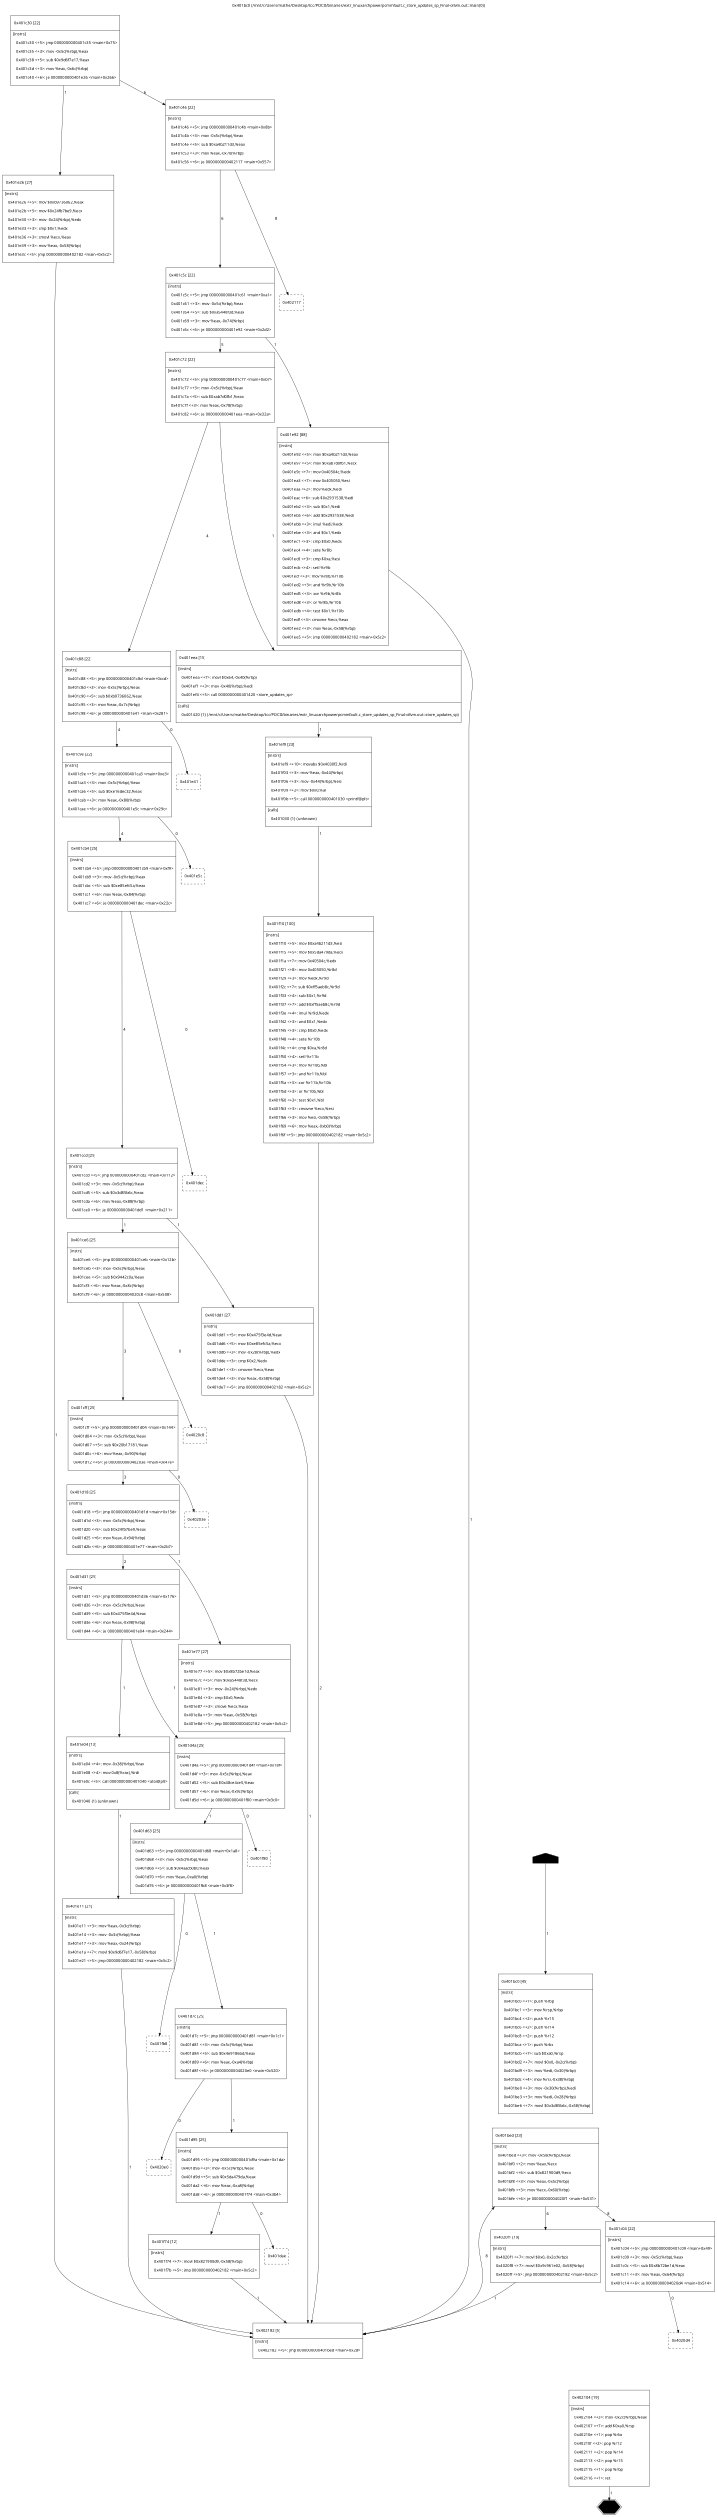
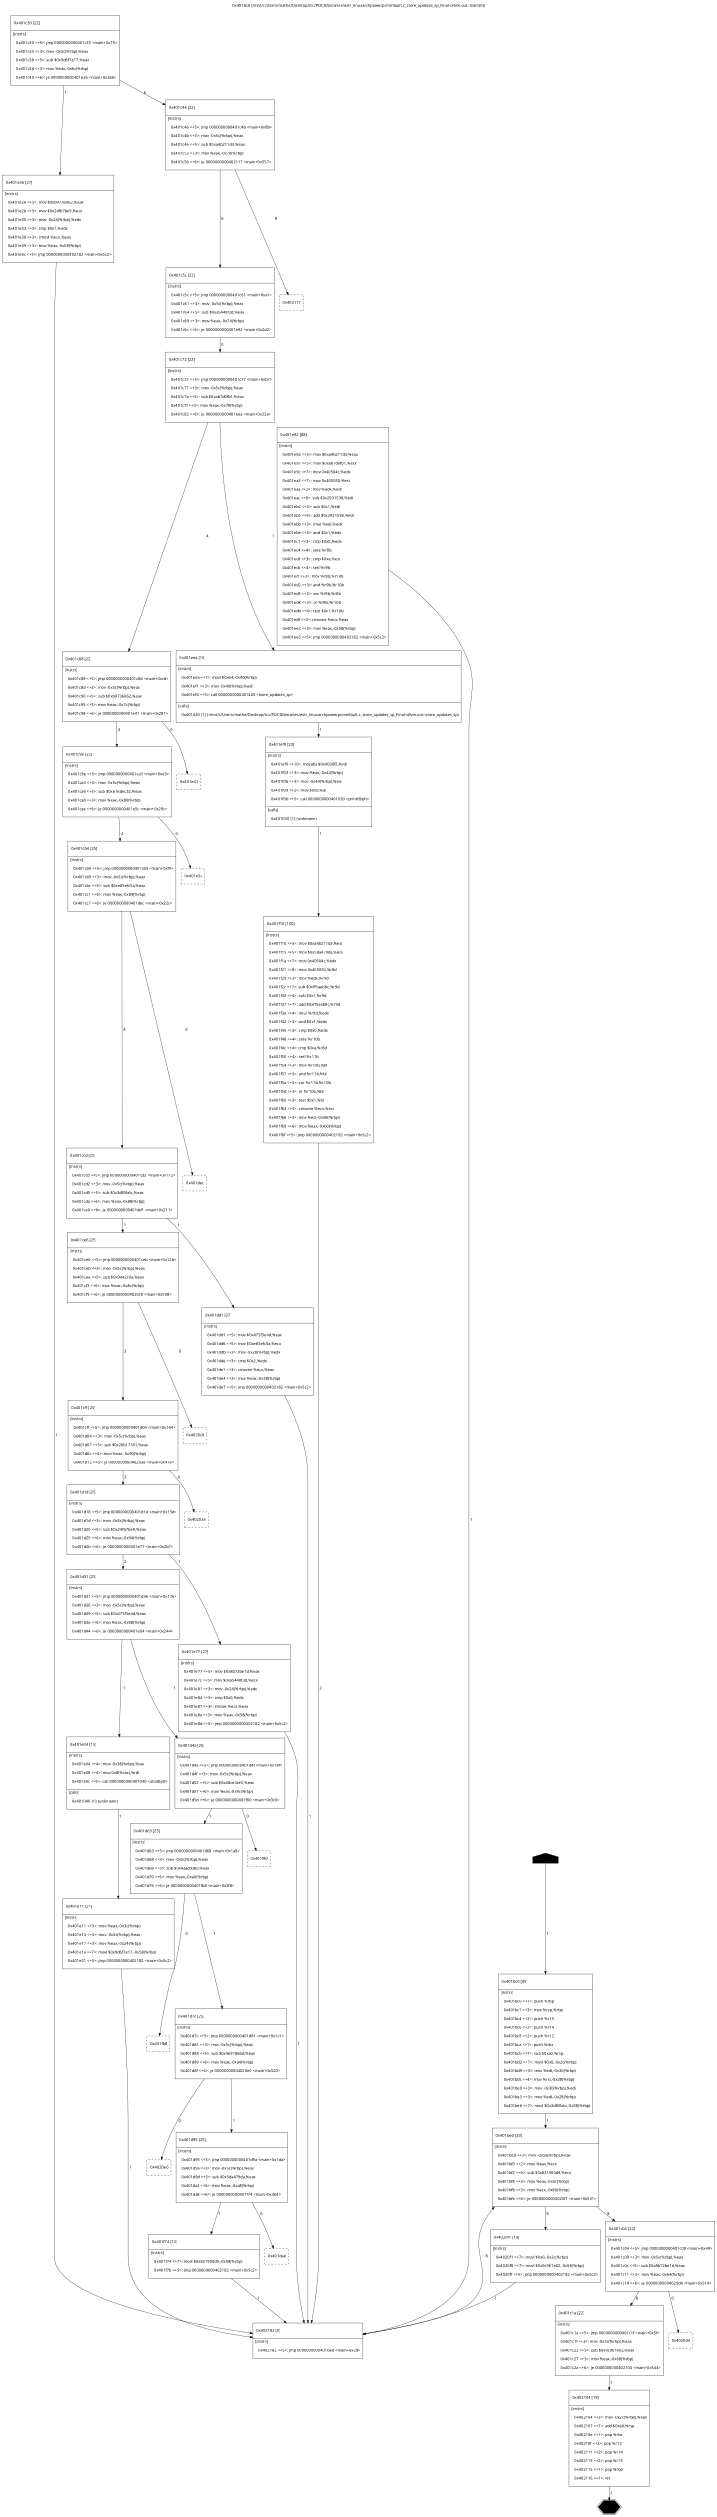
(292, 379) -> none
none -> (296, 2025)
none -> (546, 2119)
none -> (609, 2341)
